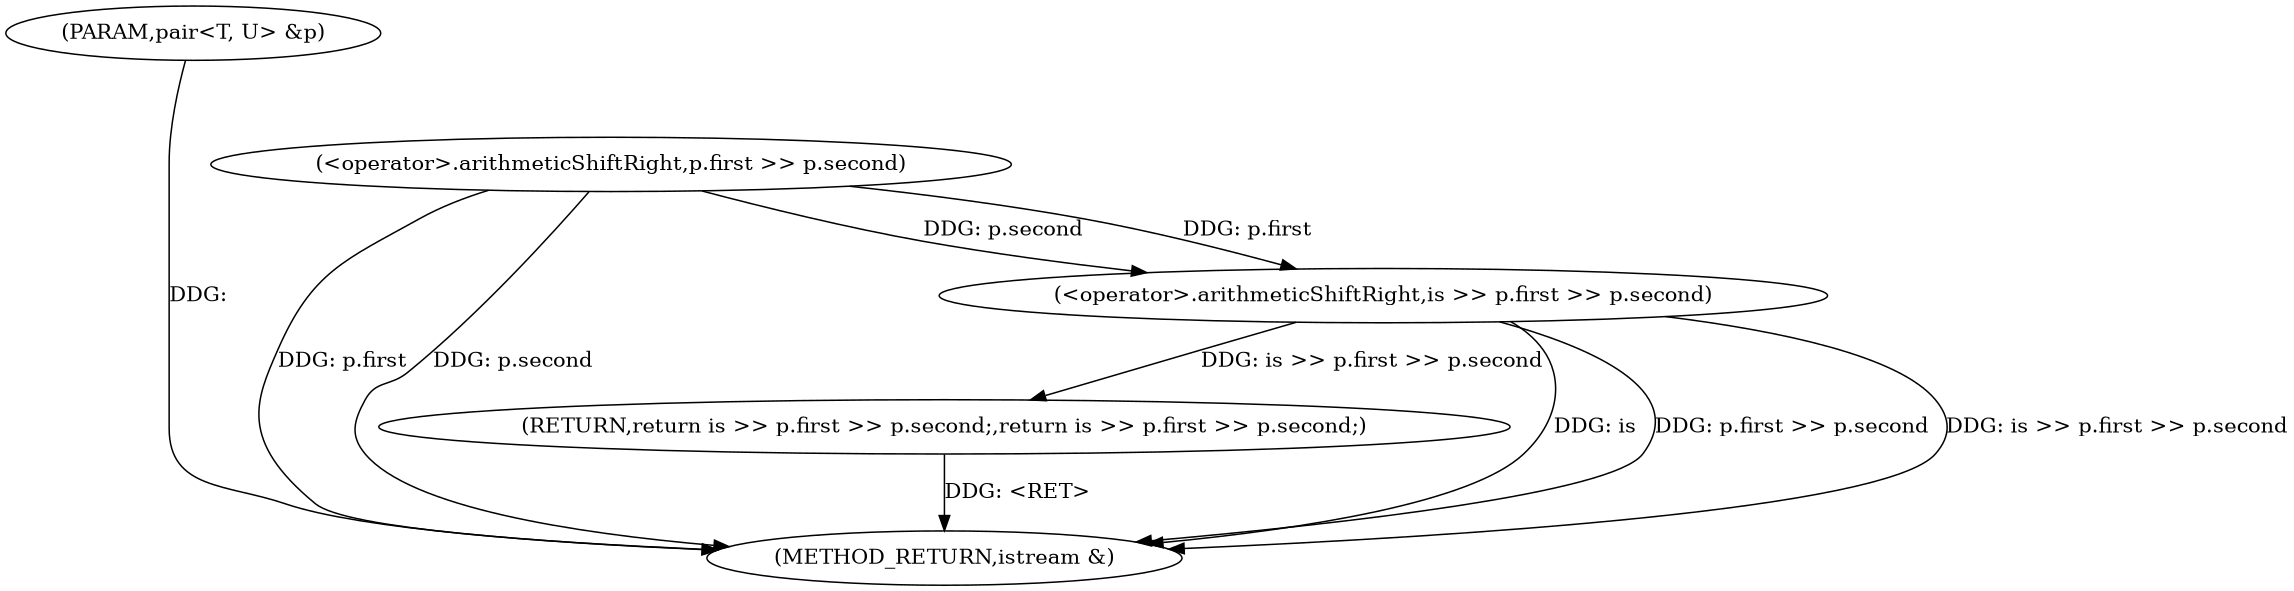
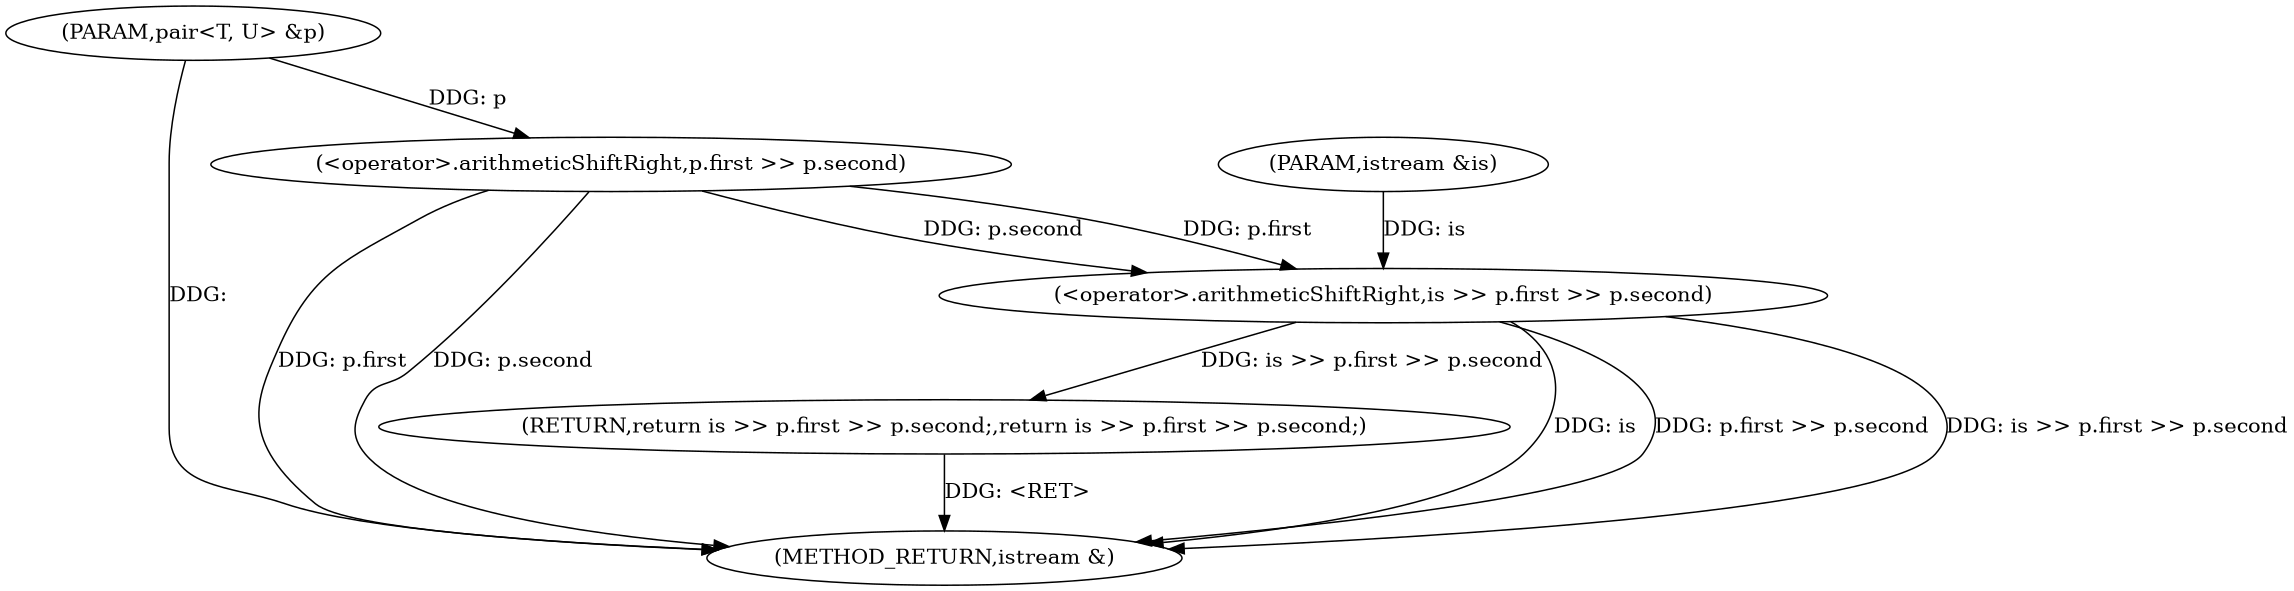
none -> (392, 96)
none -> (1383, 164)
